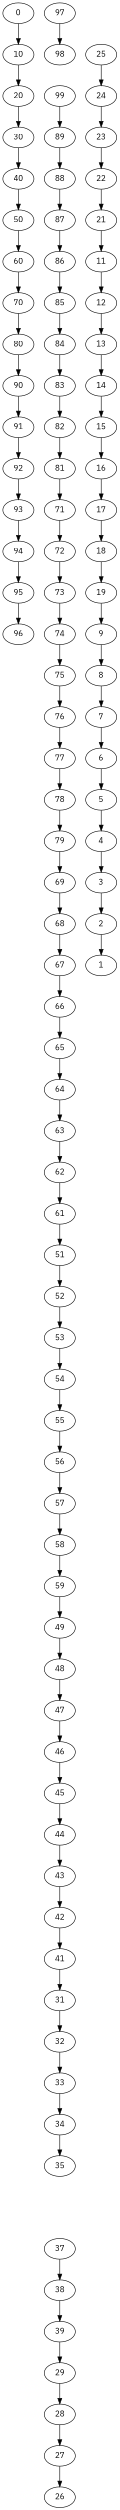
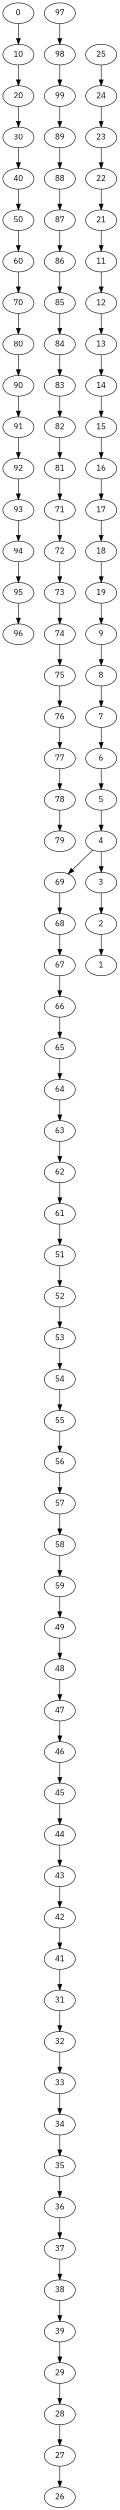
none -> (60, 73)
(60, 859) -> (83, 860)
none -> (60, 2207)
